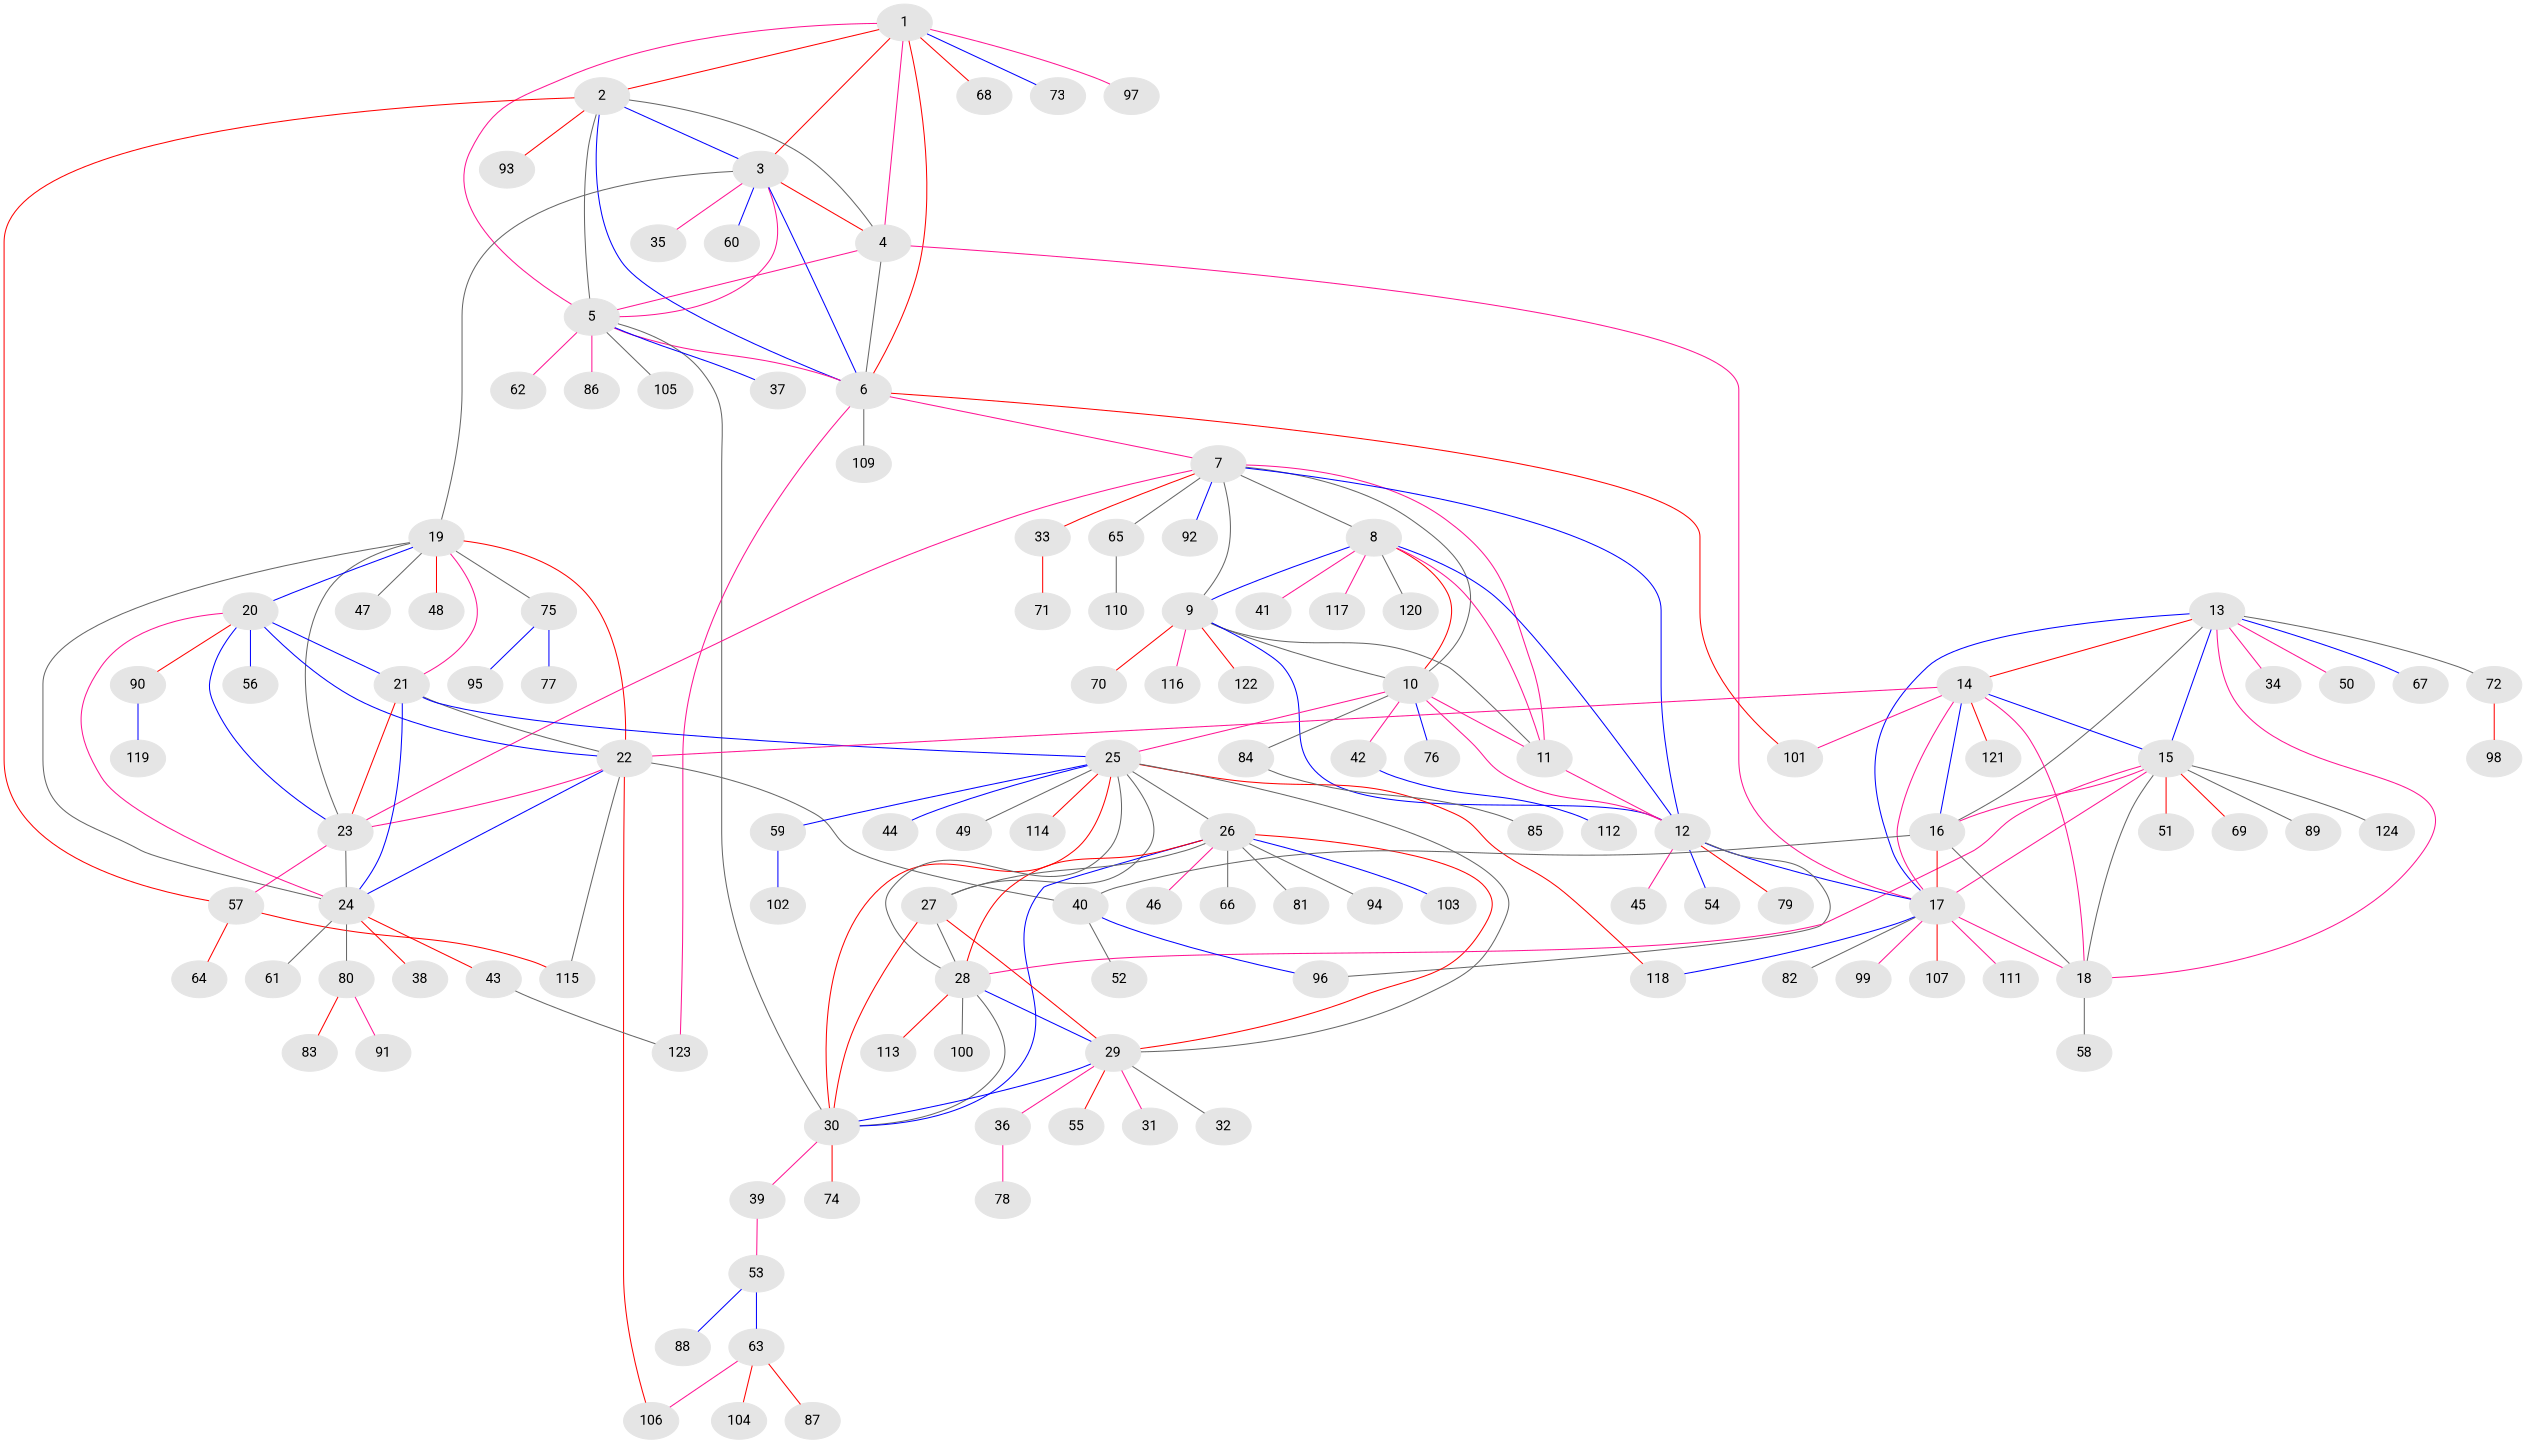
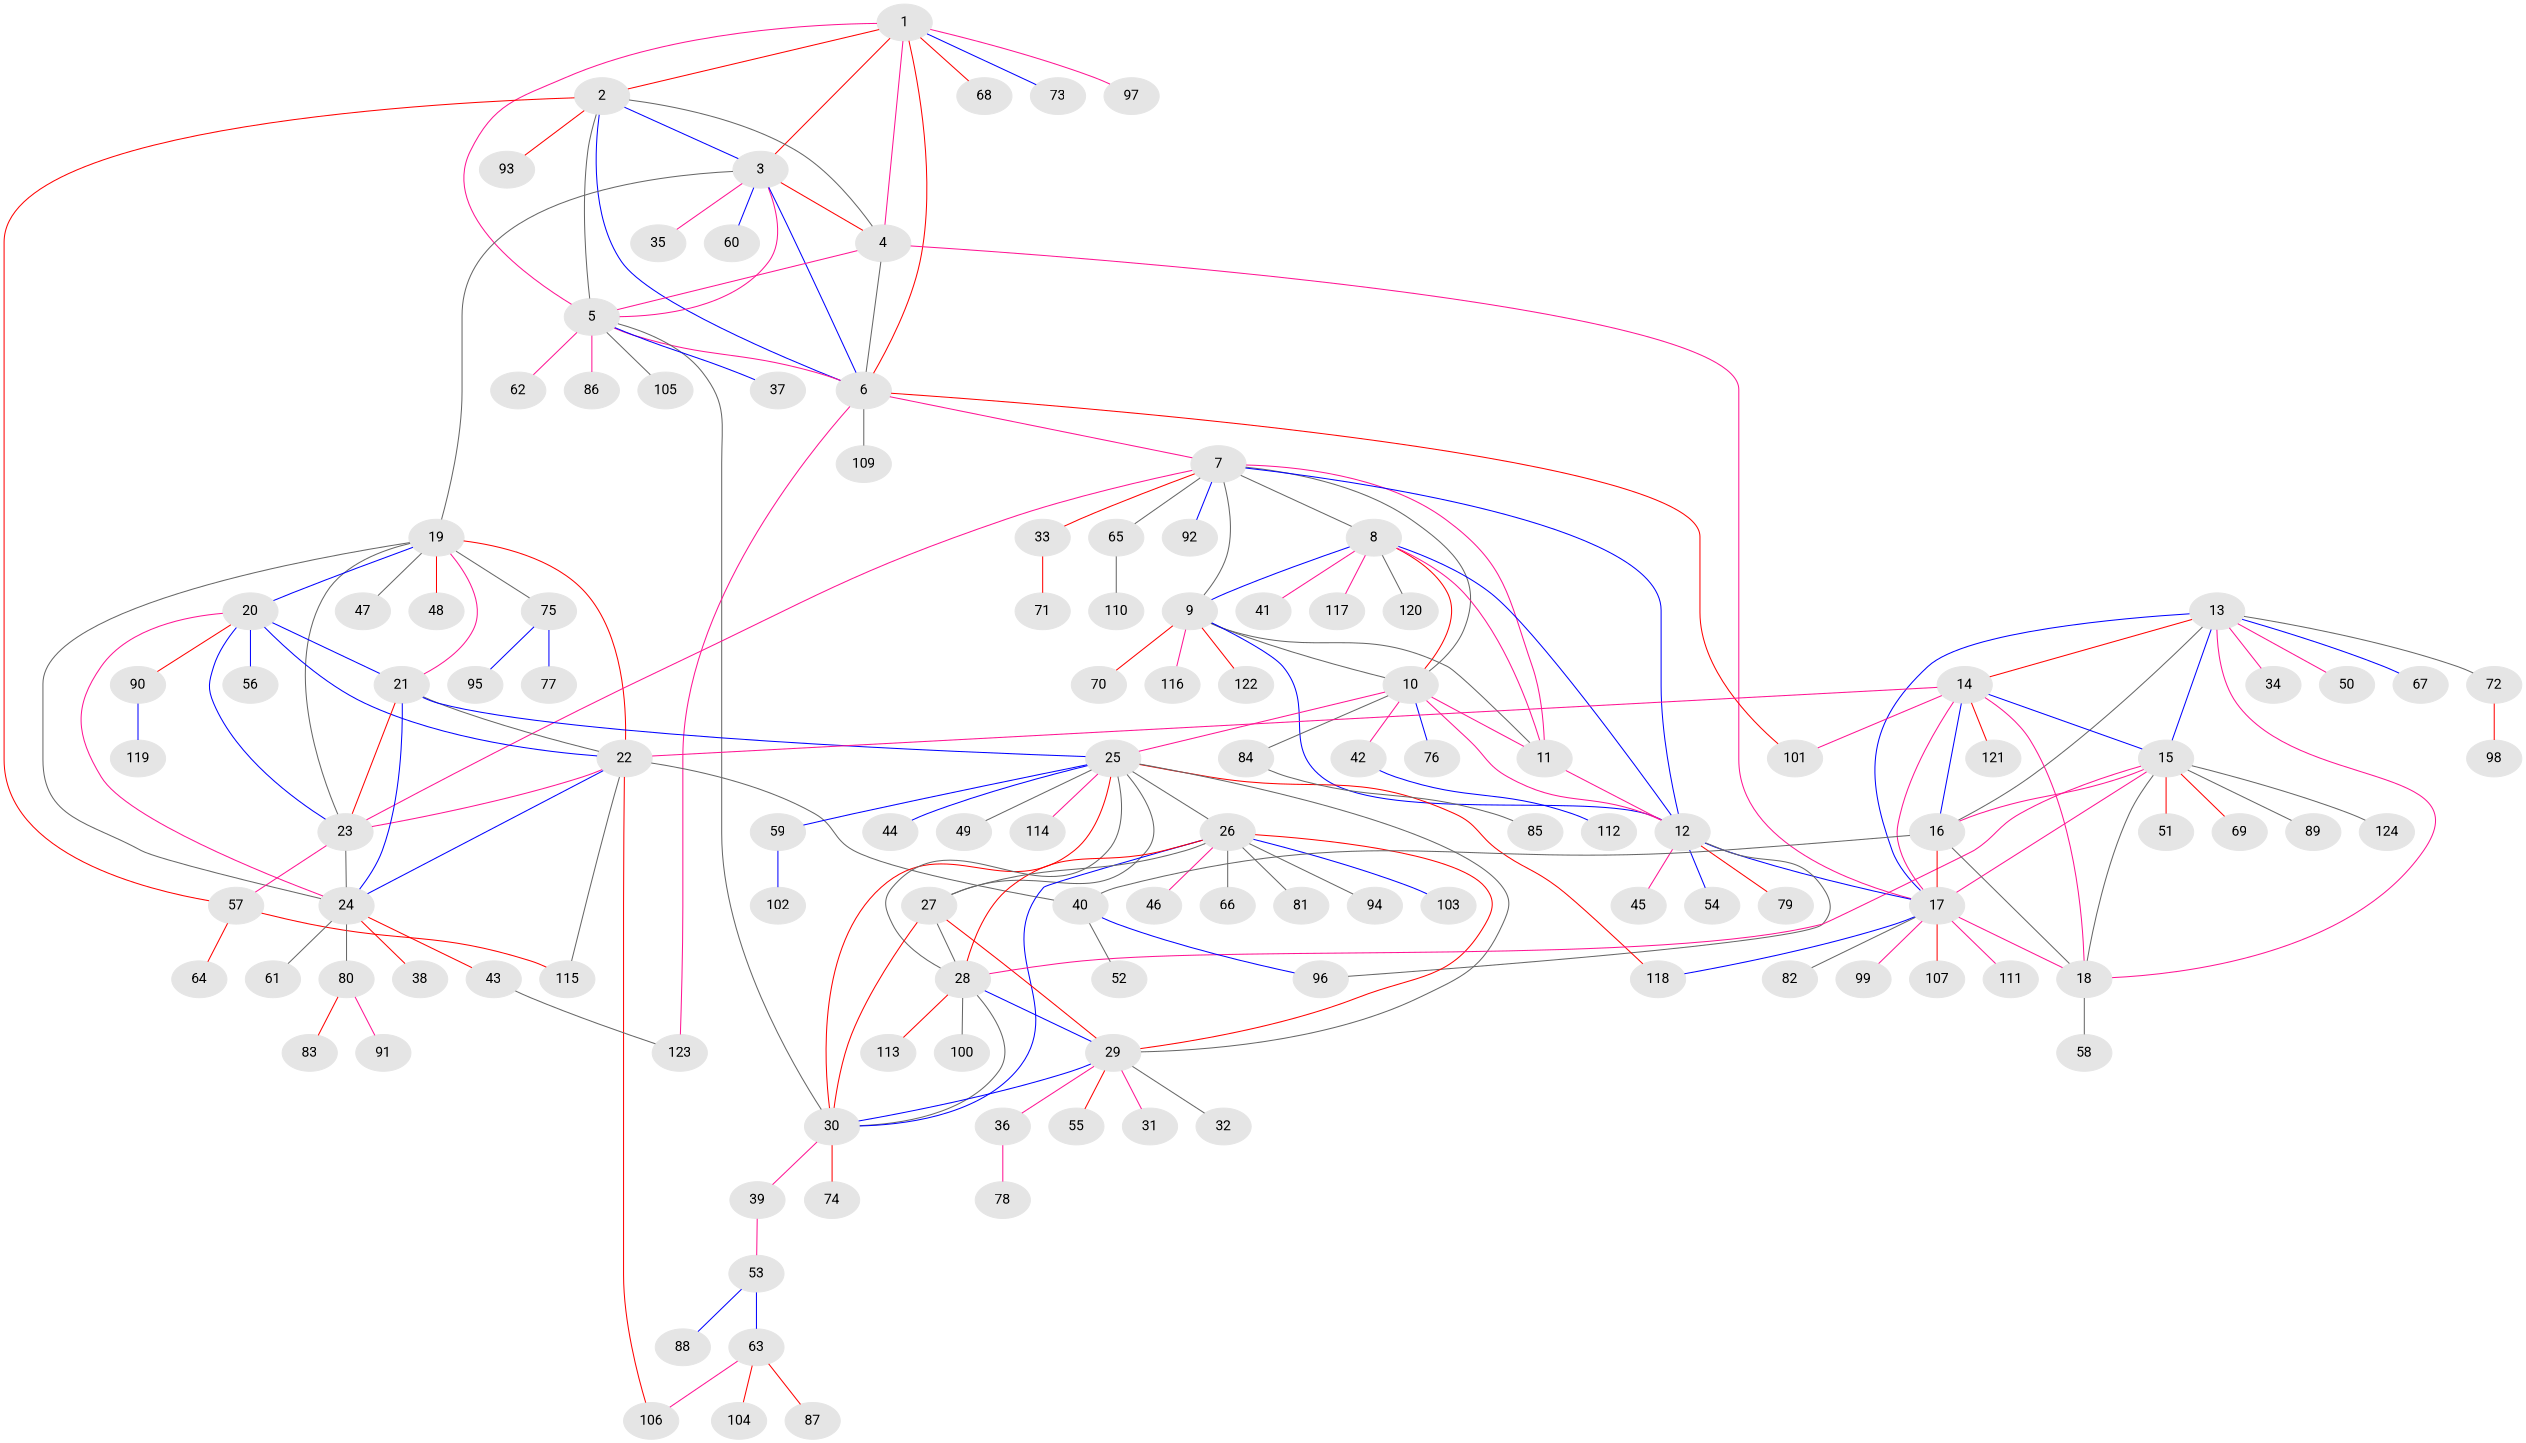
(1075, 795) -> (1075, 795)
